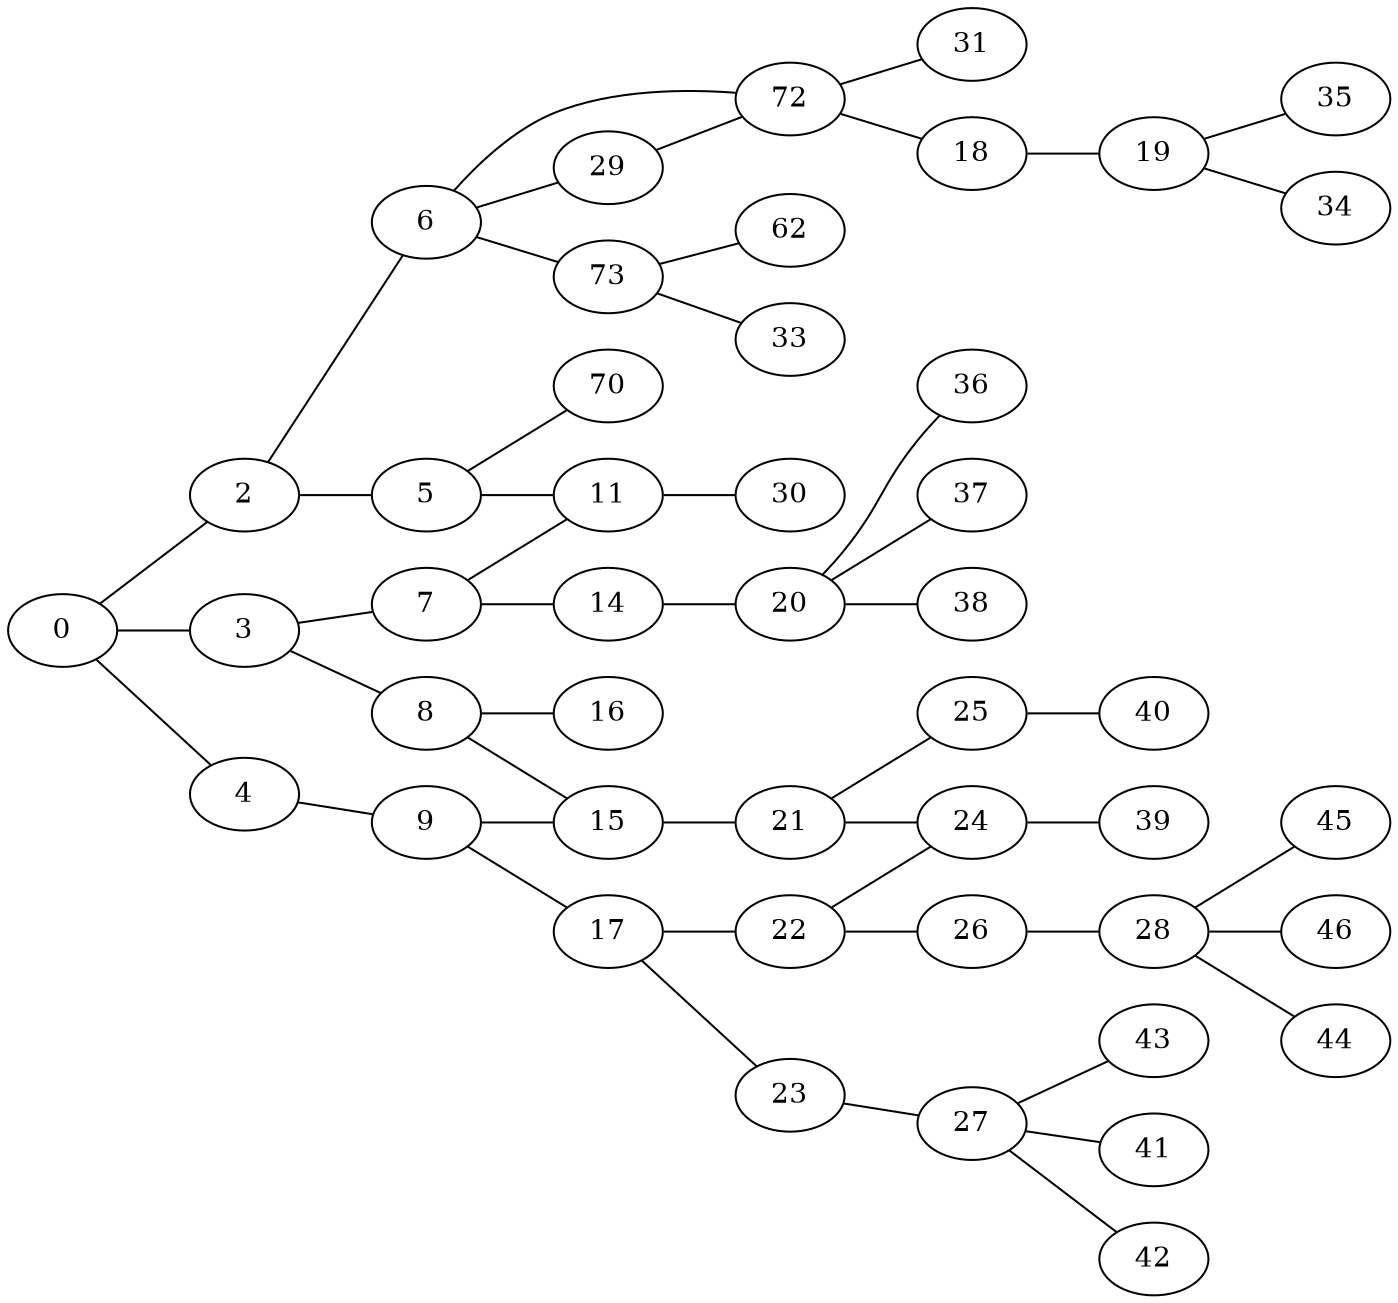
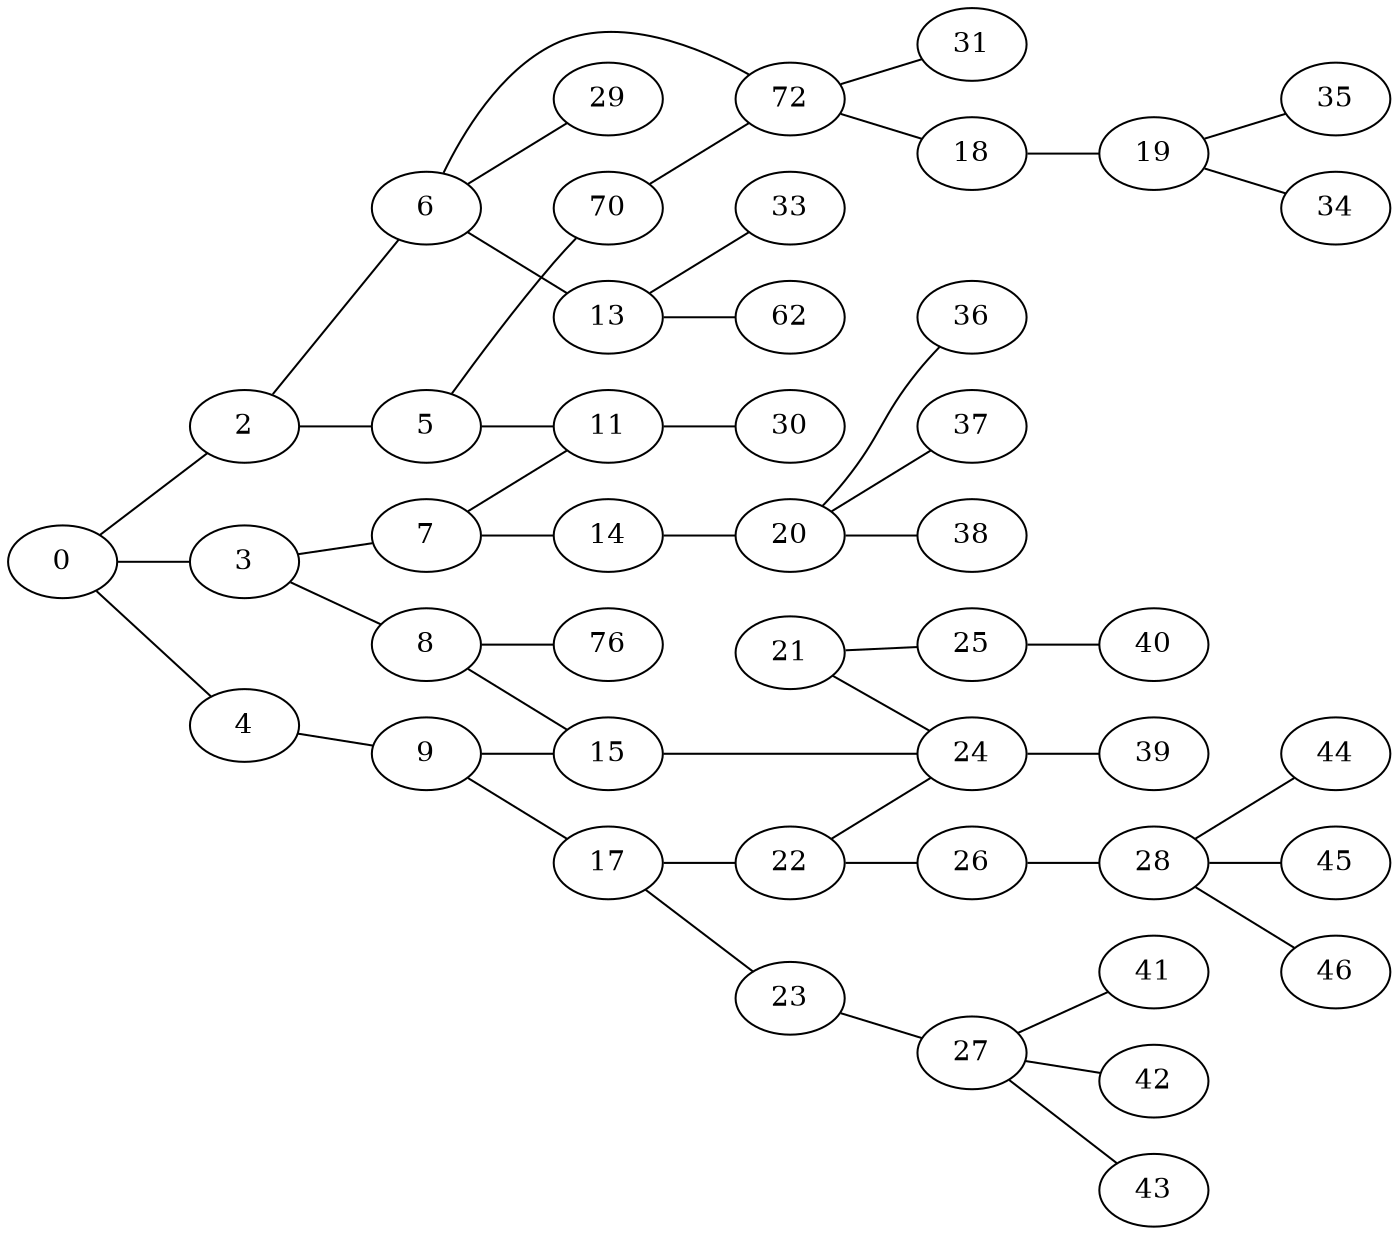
(699, 133) -> (699, 154)
(608, 277) -> (608, 317)
(608, 713) -> (608, 645)
(700, 822) -> (790, 754)
